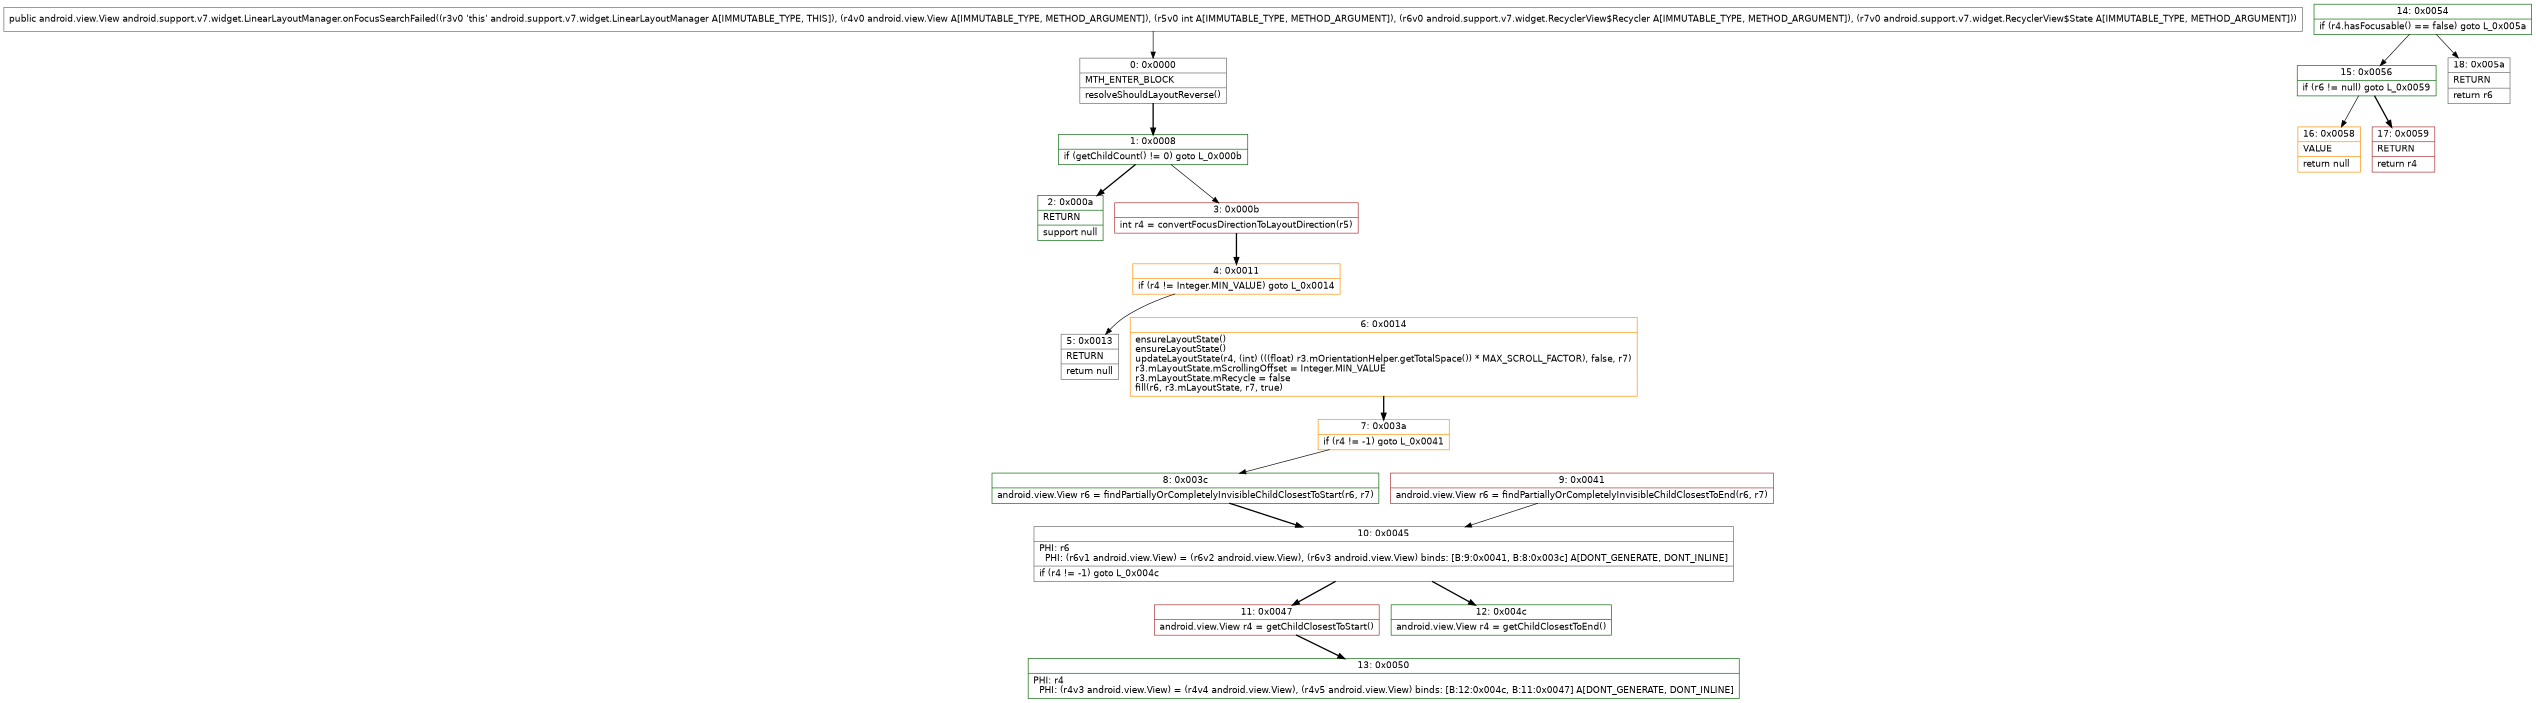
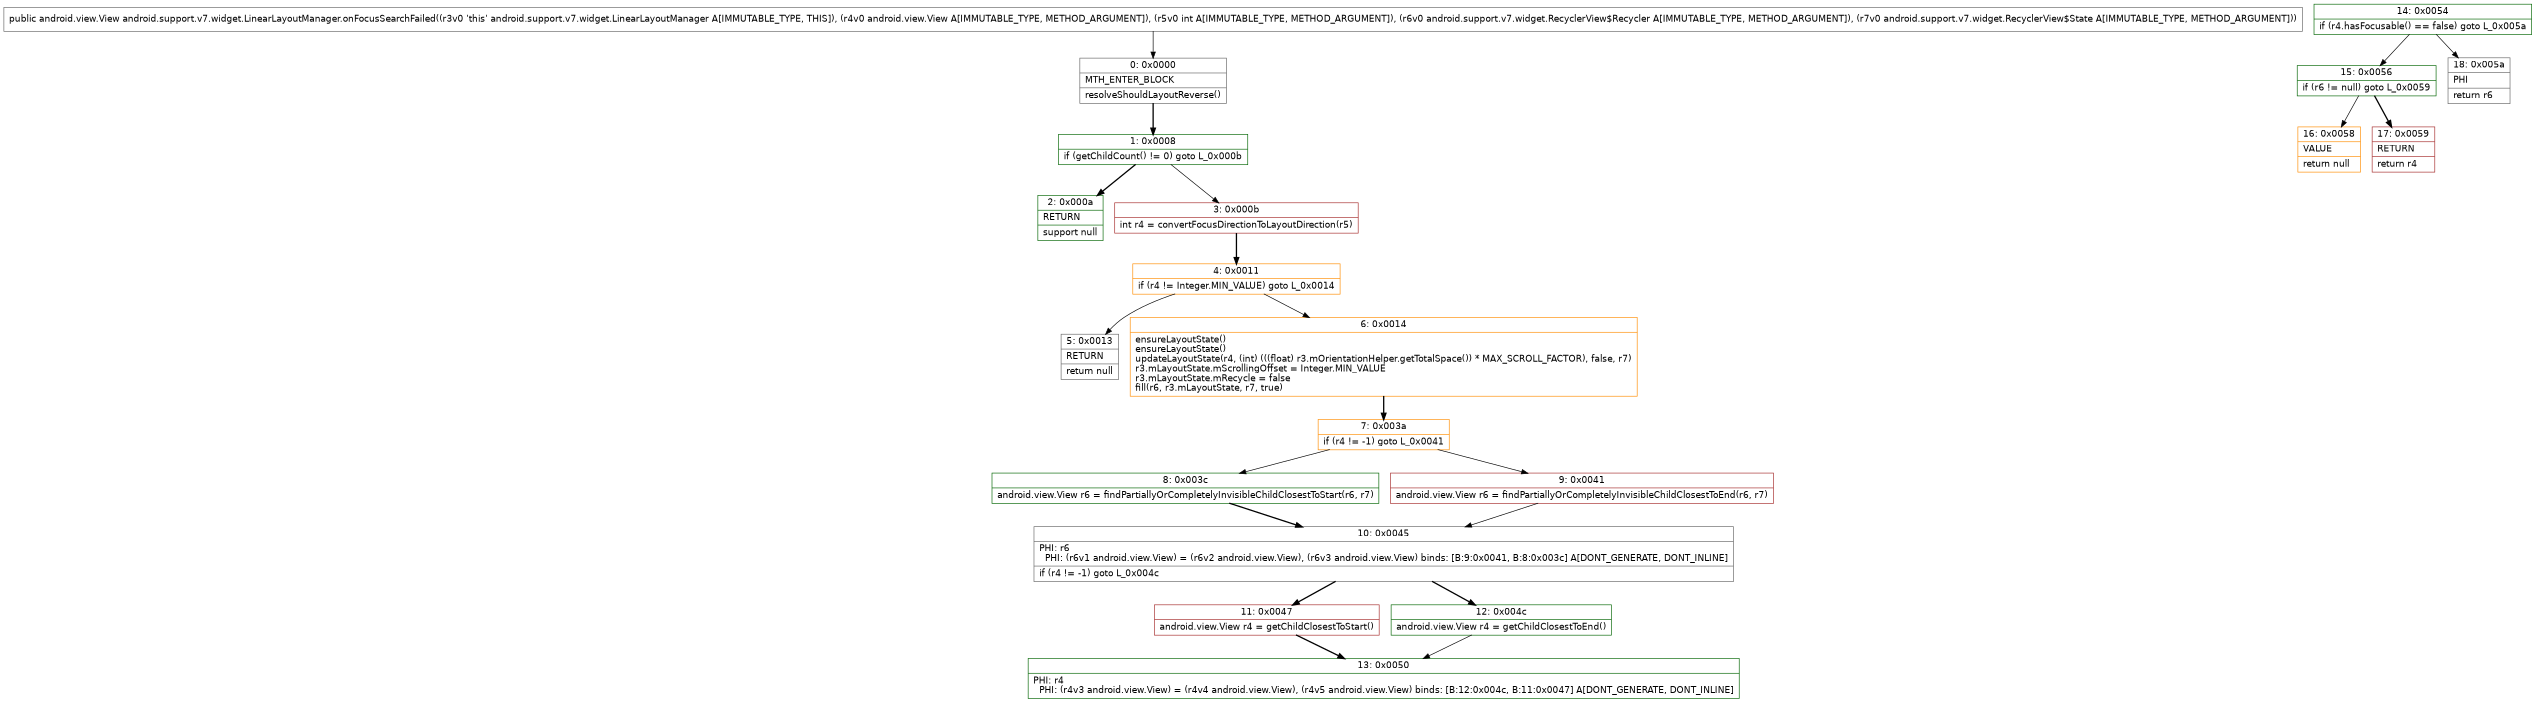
(2472, 80) -> (2461, 80)
none -> (1284, 304)
none -> (1480, 461)
none -> (1450, 645)
